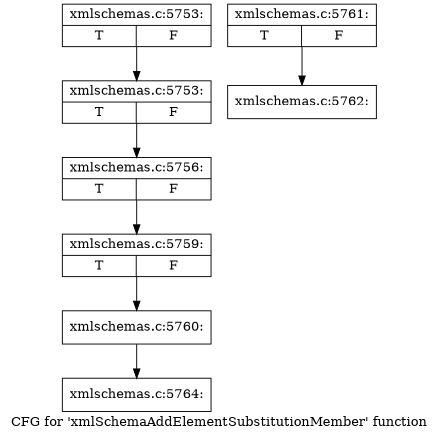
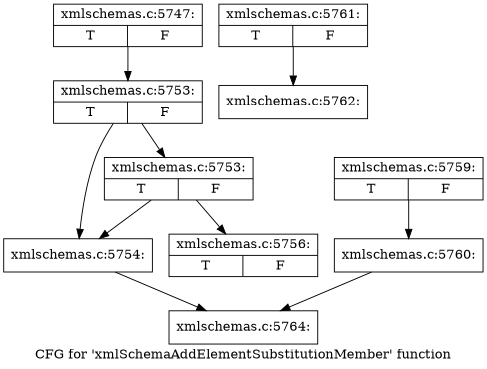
none -> (128, 25)
(137, 212) -> none
none -> (78, 255)
